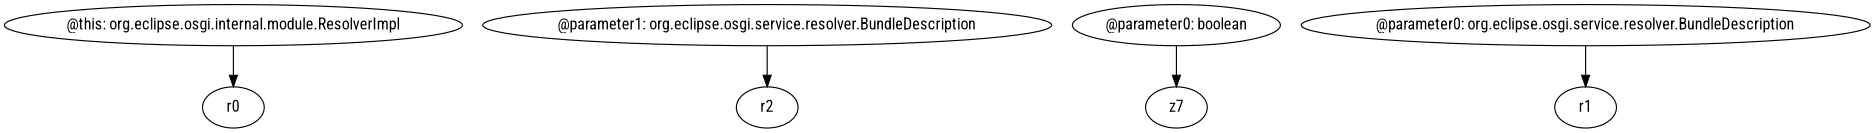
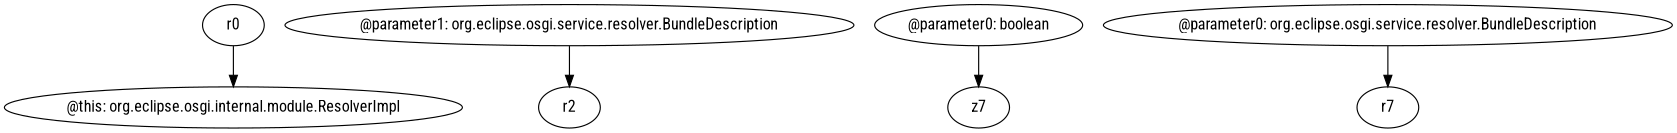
(233, 61) -> (233, 61)
(1586, 107) -> (1388, 107)
